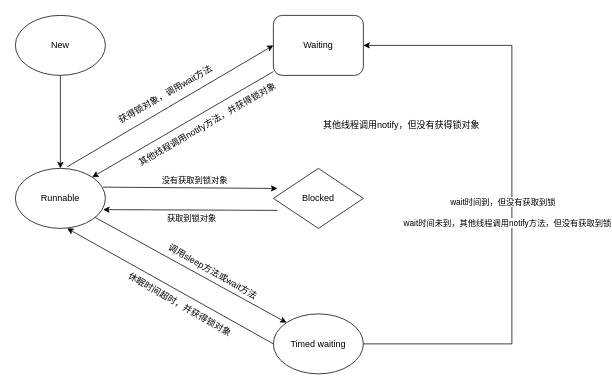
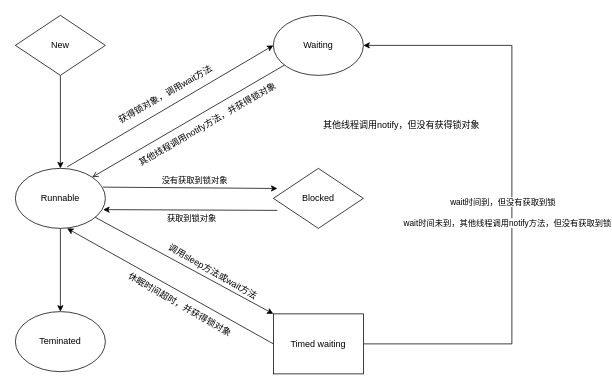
(60, 45) -> (60, 45)
(318, 45) -> (318, 45)
(98, 174) -> (96, 175)
none -> (60, 268)
none -> (60, 342)
(318, 344) -> (318, 344)
